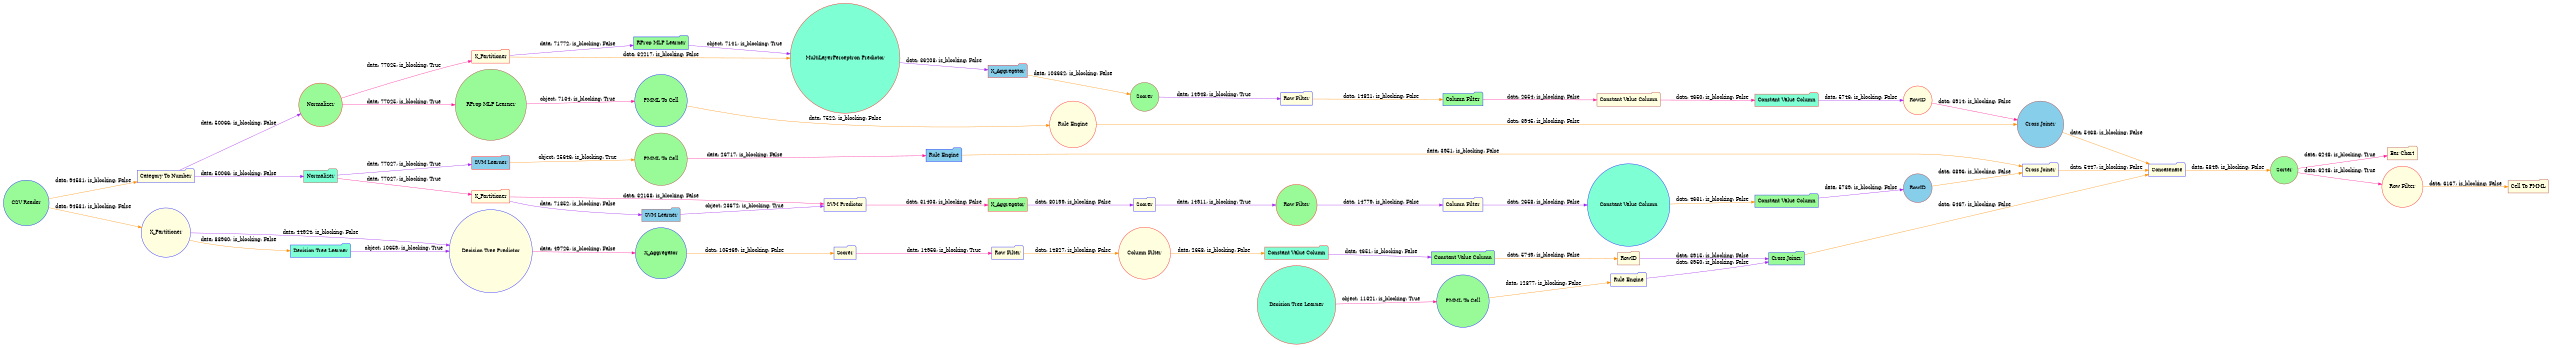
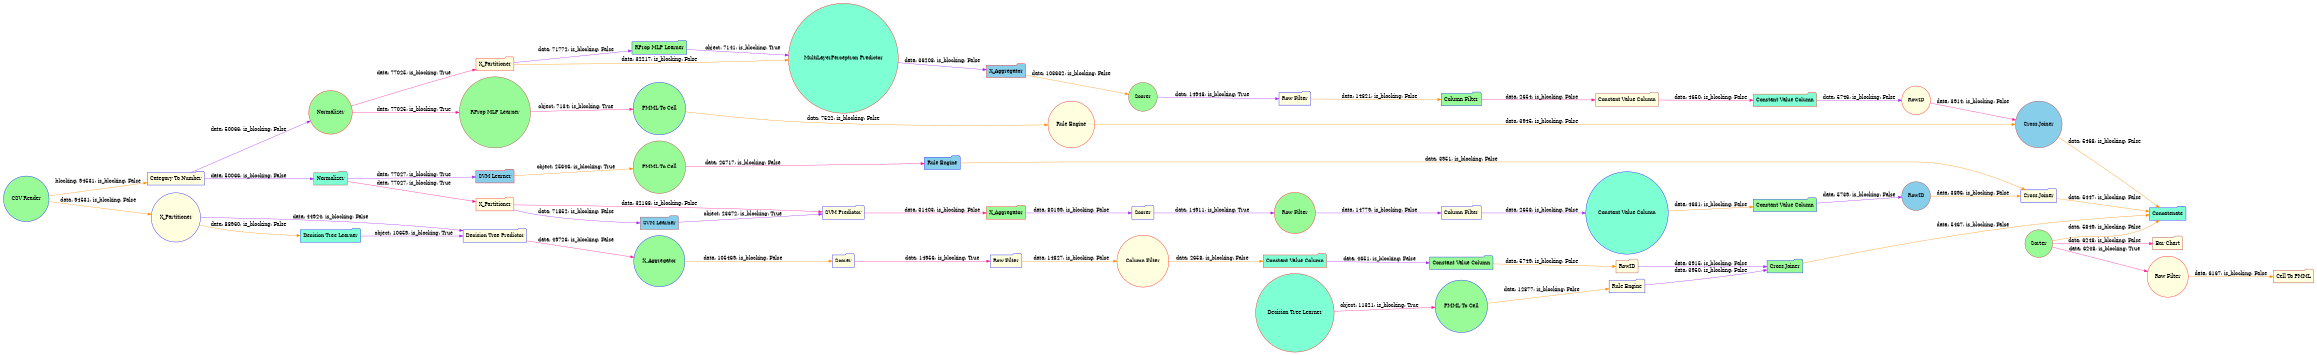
(2340, 155) -> (2105, 241)
(2167, 170) -> (2168, 214)
(2226, 170) -> (2106, 236)
(93, 181) -> (98, 181)
(491, 251) -> (495, 236)
